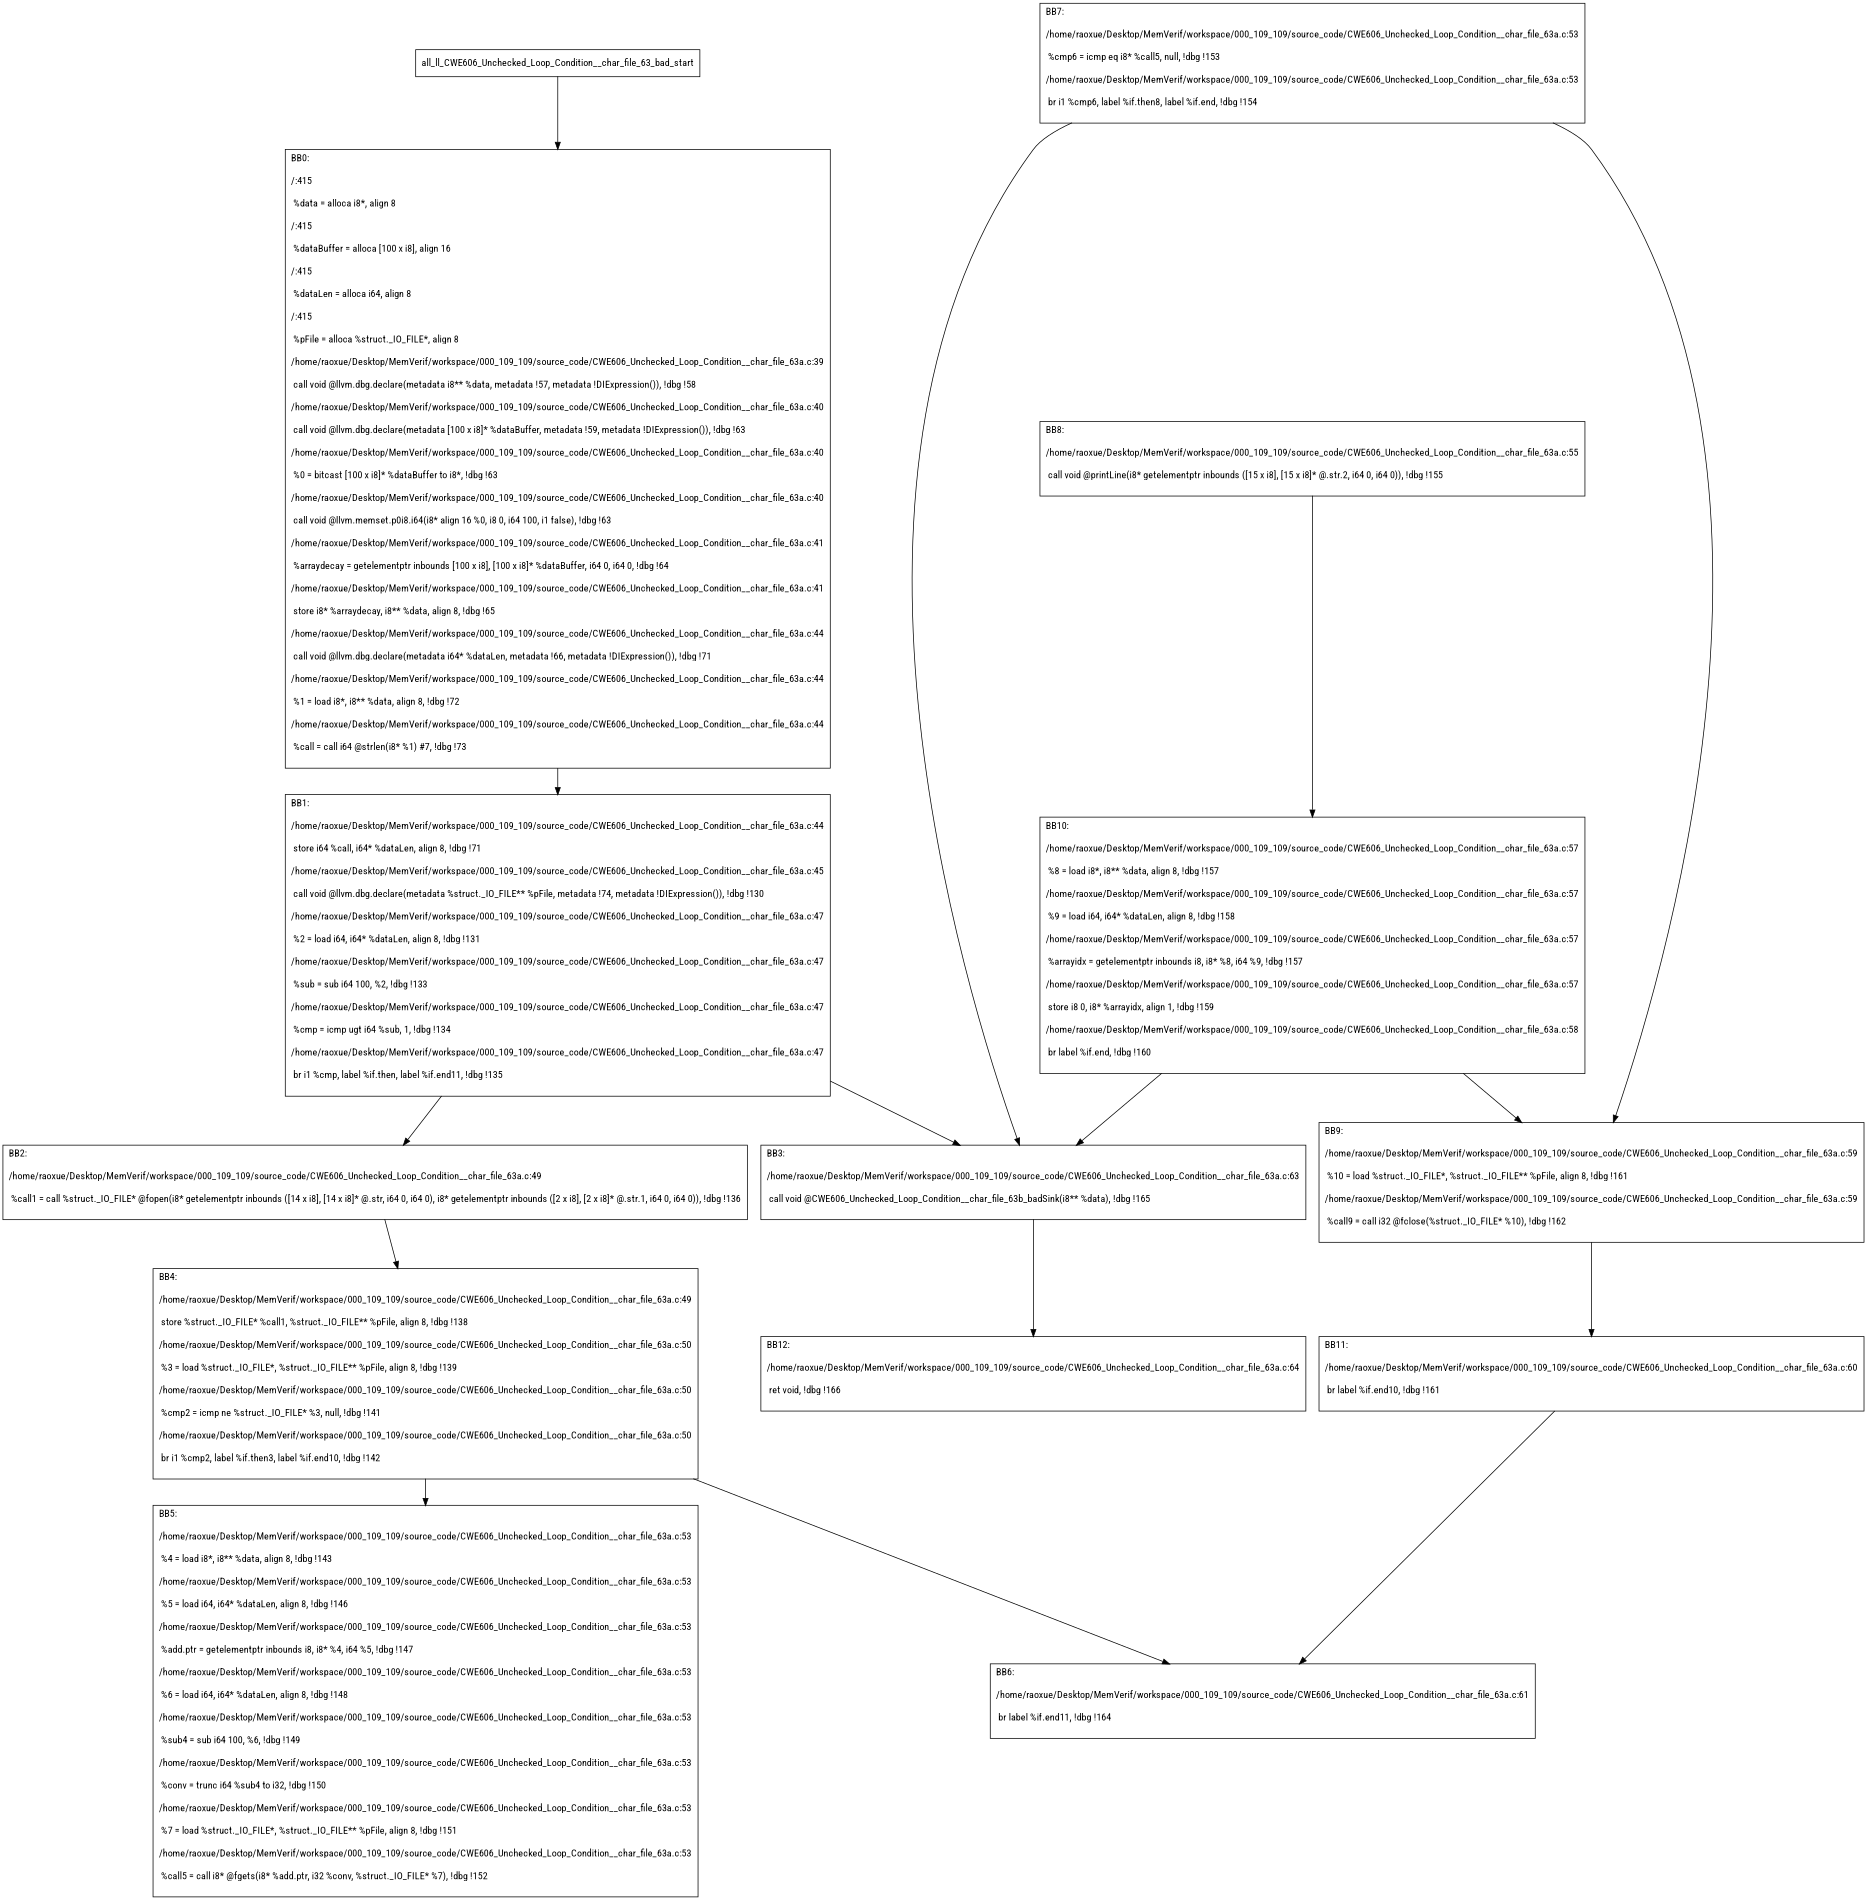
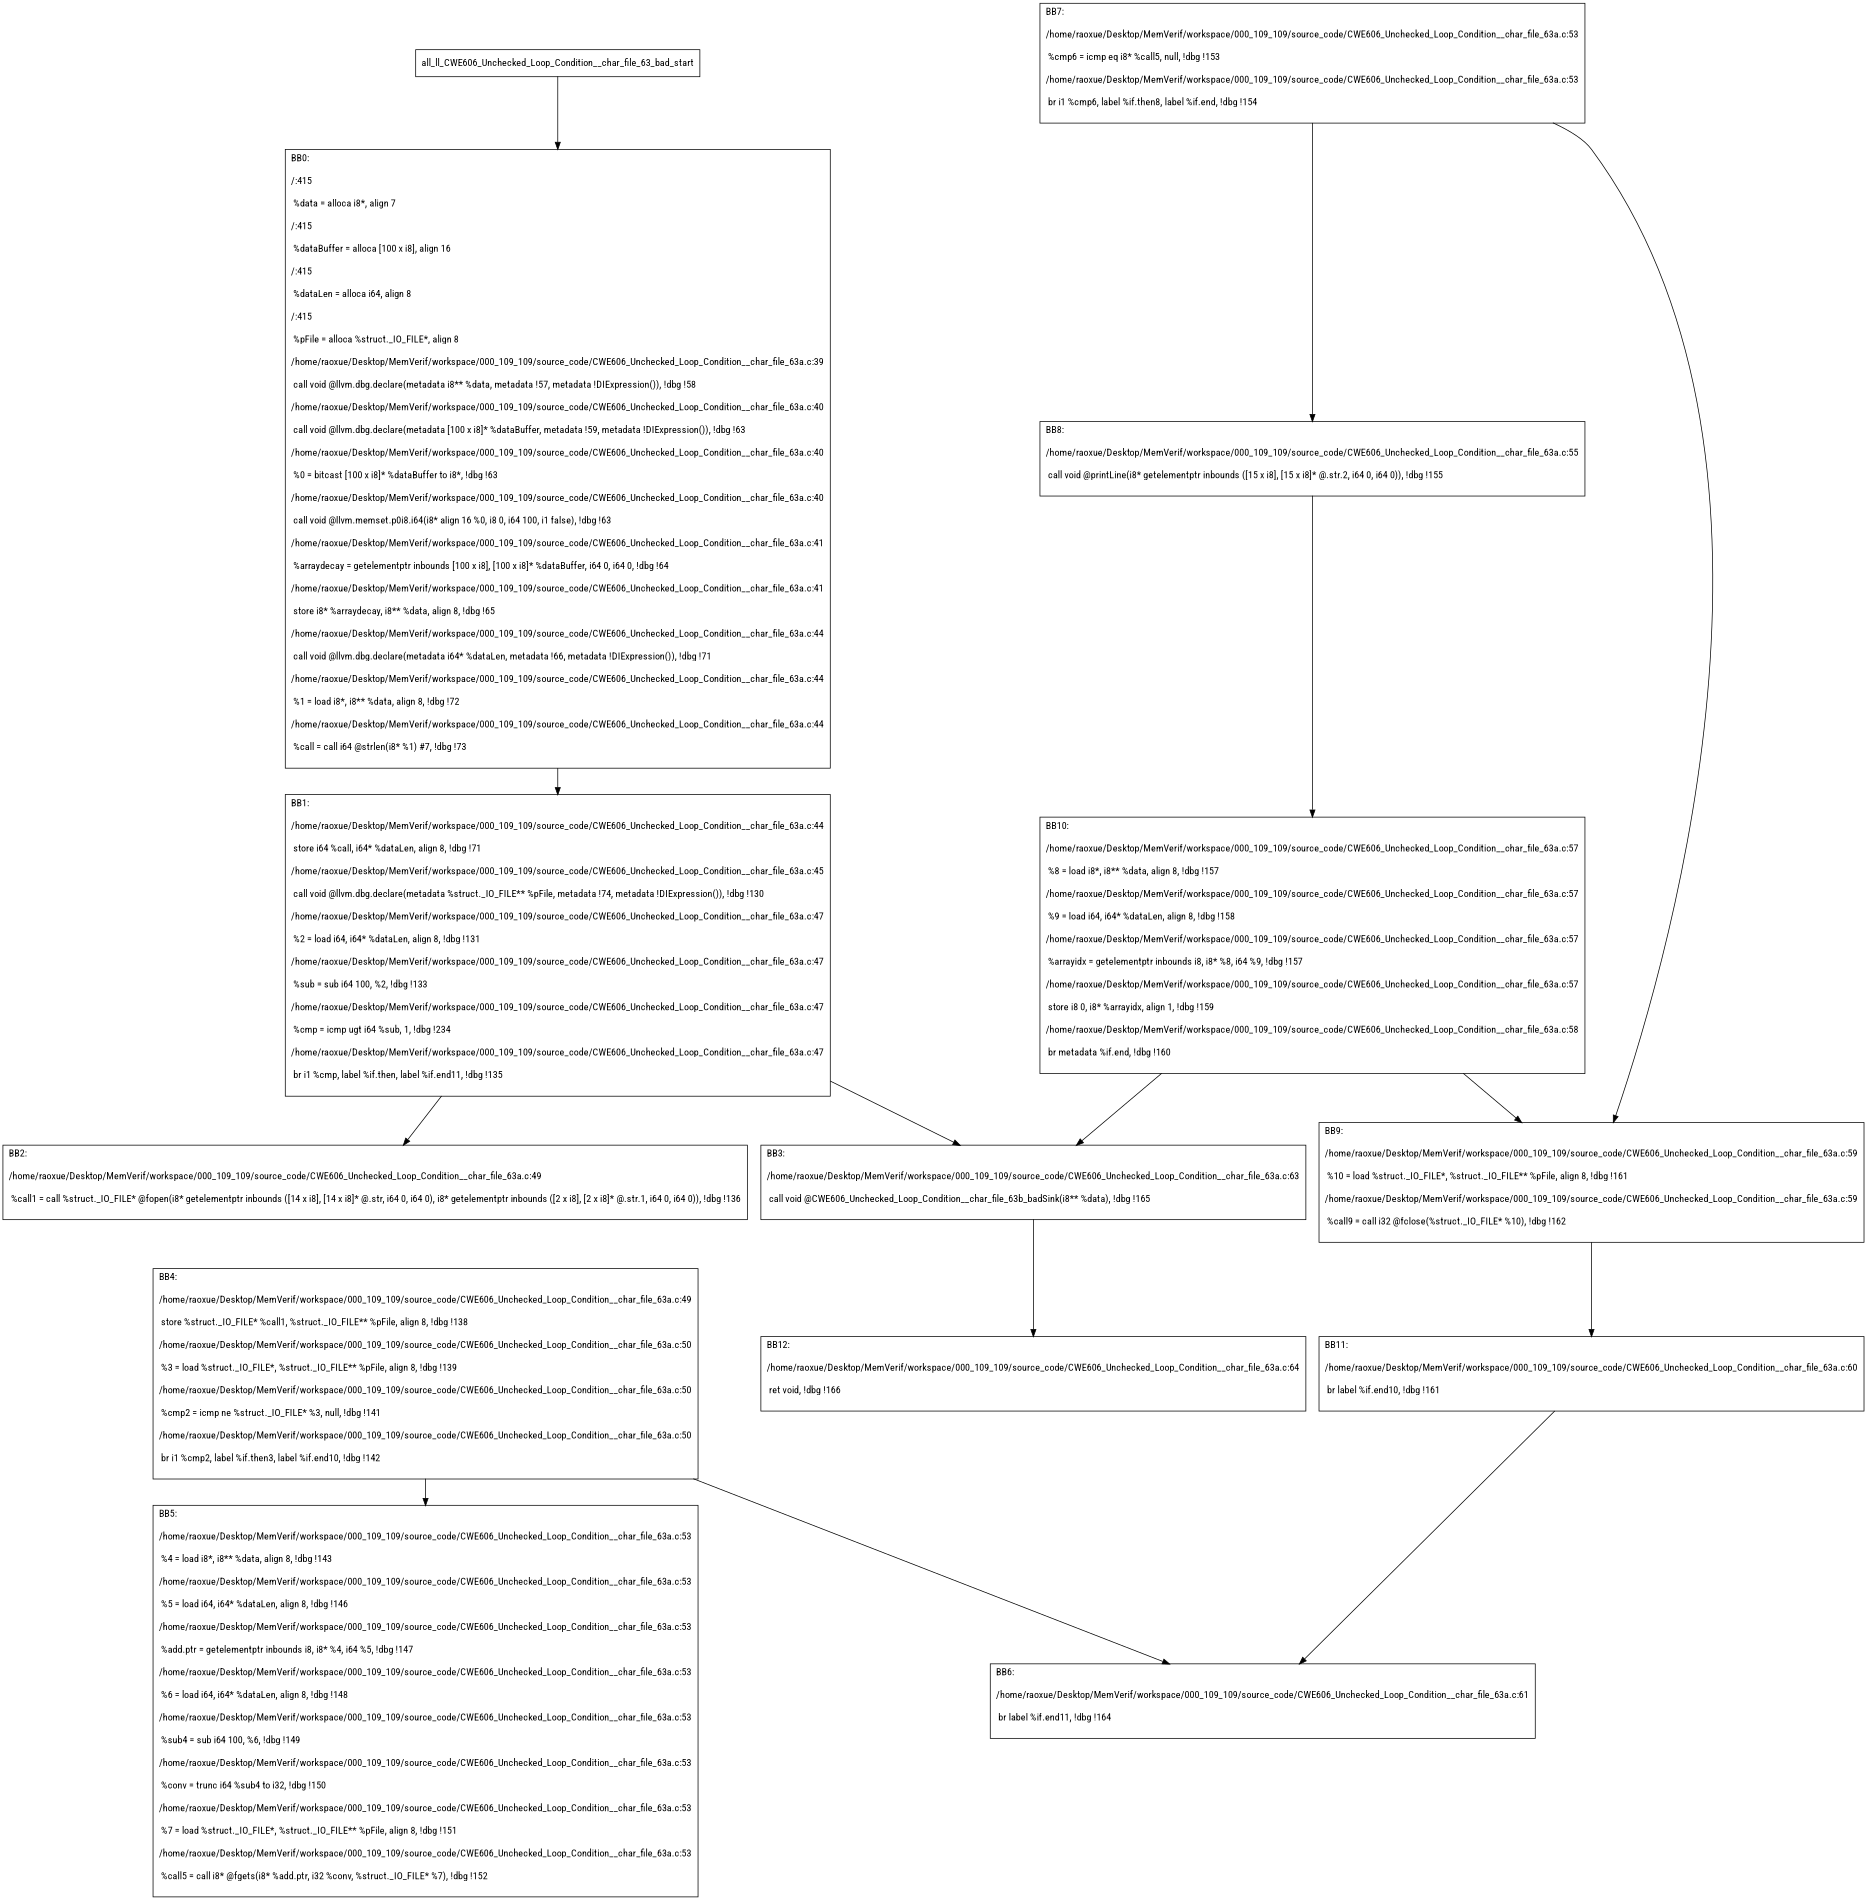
(344, 203) -> (344, 203)
(915, 615) -> (1312, 269)
(371, 1030) -> (371, 1030)
(1099, 1052) -> (1109, 1052)
(390, 1240) -> none
